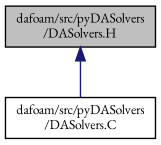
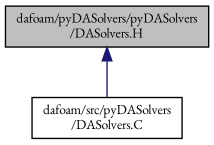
(80, 27) -> (107, 27)
